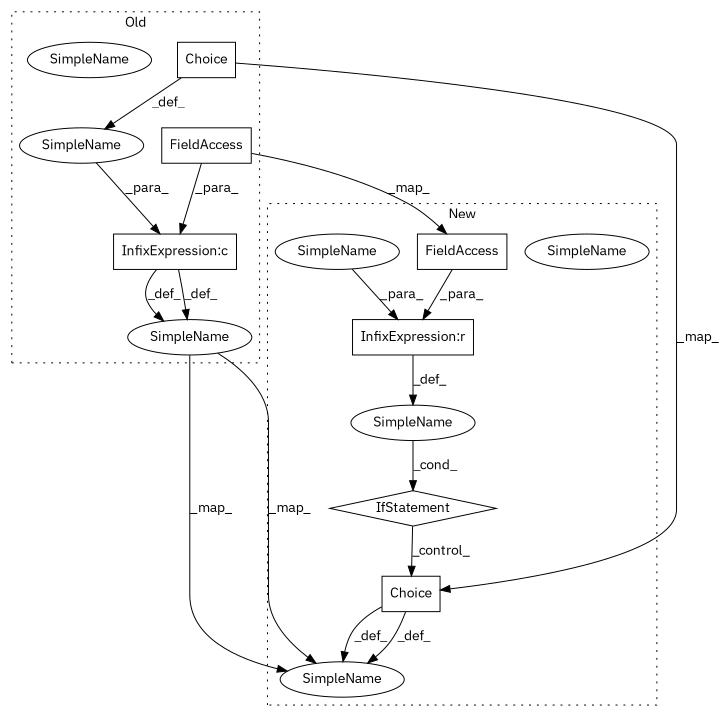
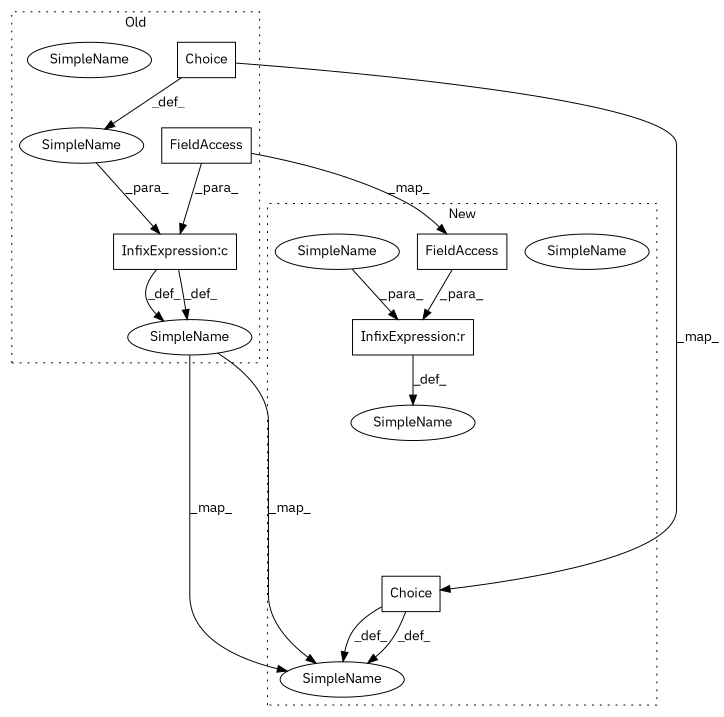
(413, 508) -> none
